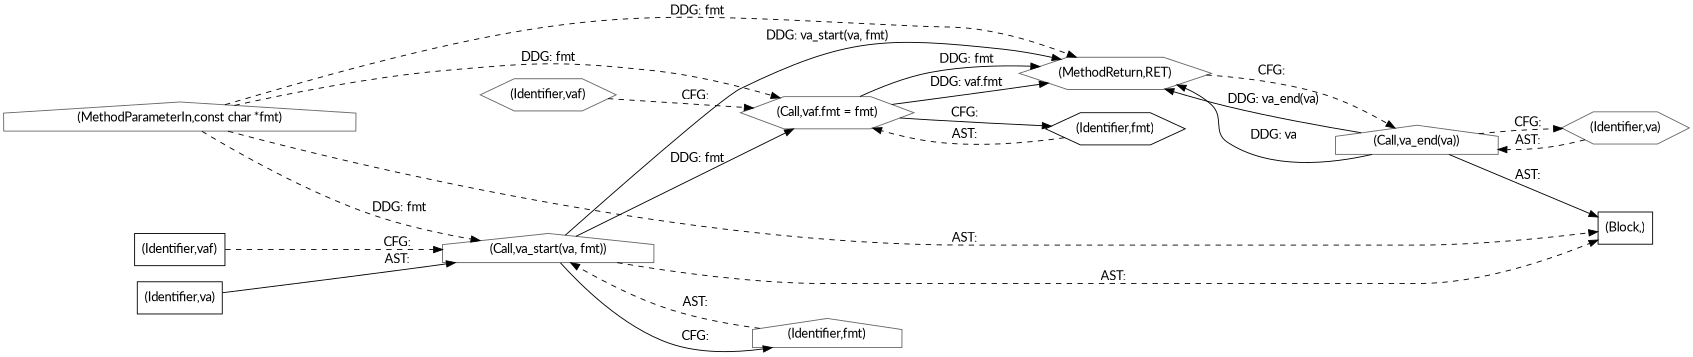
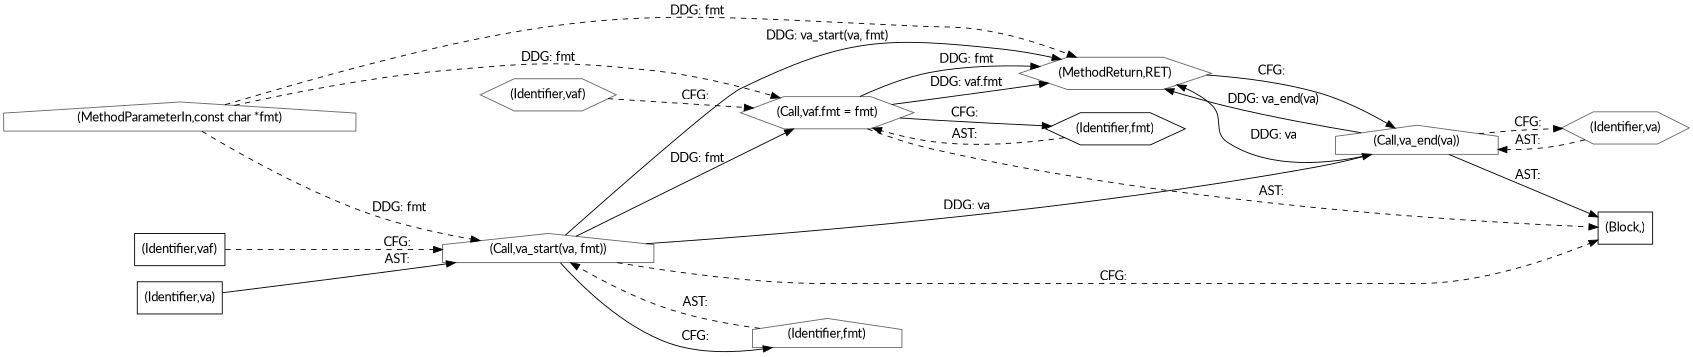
(1300, 88) -> (1300, 88)
none -> (1006, 211)
(903, 243) -> (1225, 198)
(1115, 277) -> (1115, 277)
